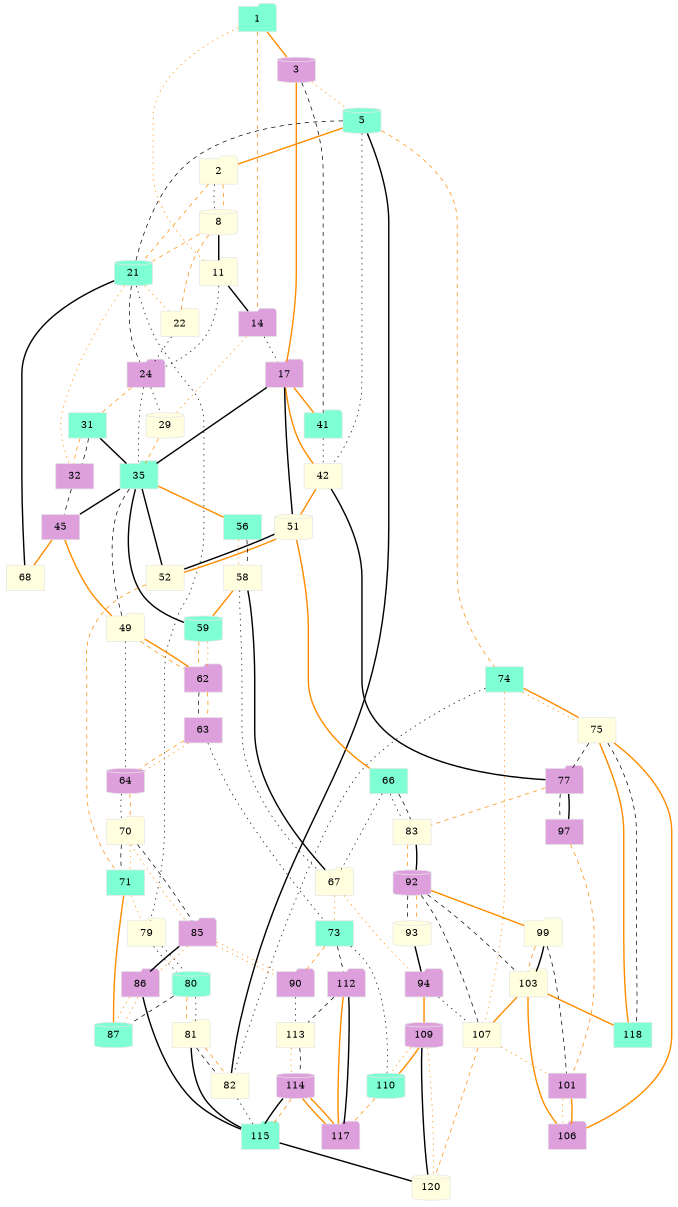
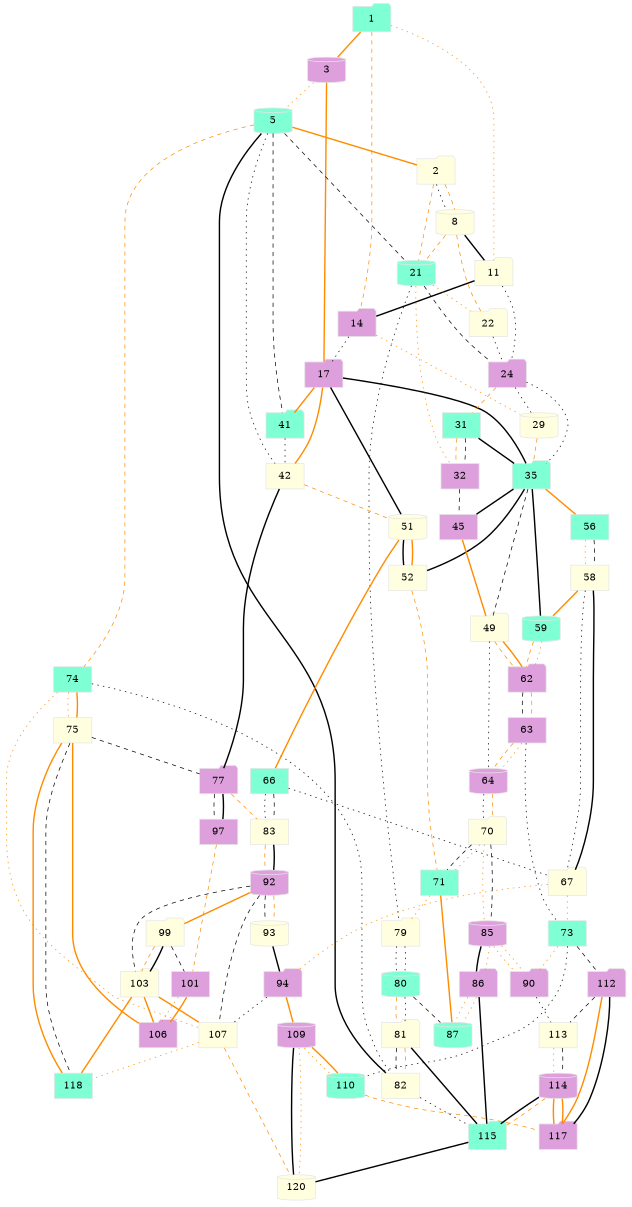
(323, 246) -> (273, 273)
(308, 502) -> (346, 502)
(25, 578) -> none
(198, 933) -> (488, 933)
(315, 959) -> (548, 959)
(525, 1060) -> (146, 1061)
